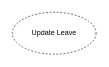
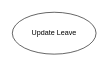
(54, 33) -> (54, 33)
